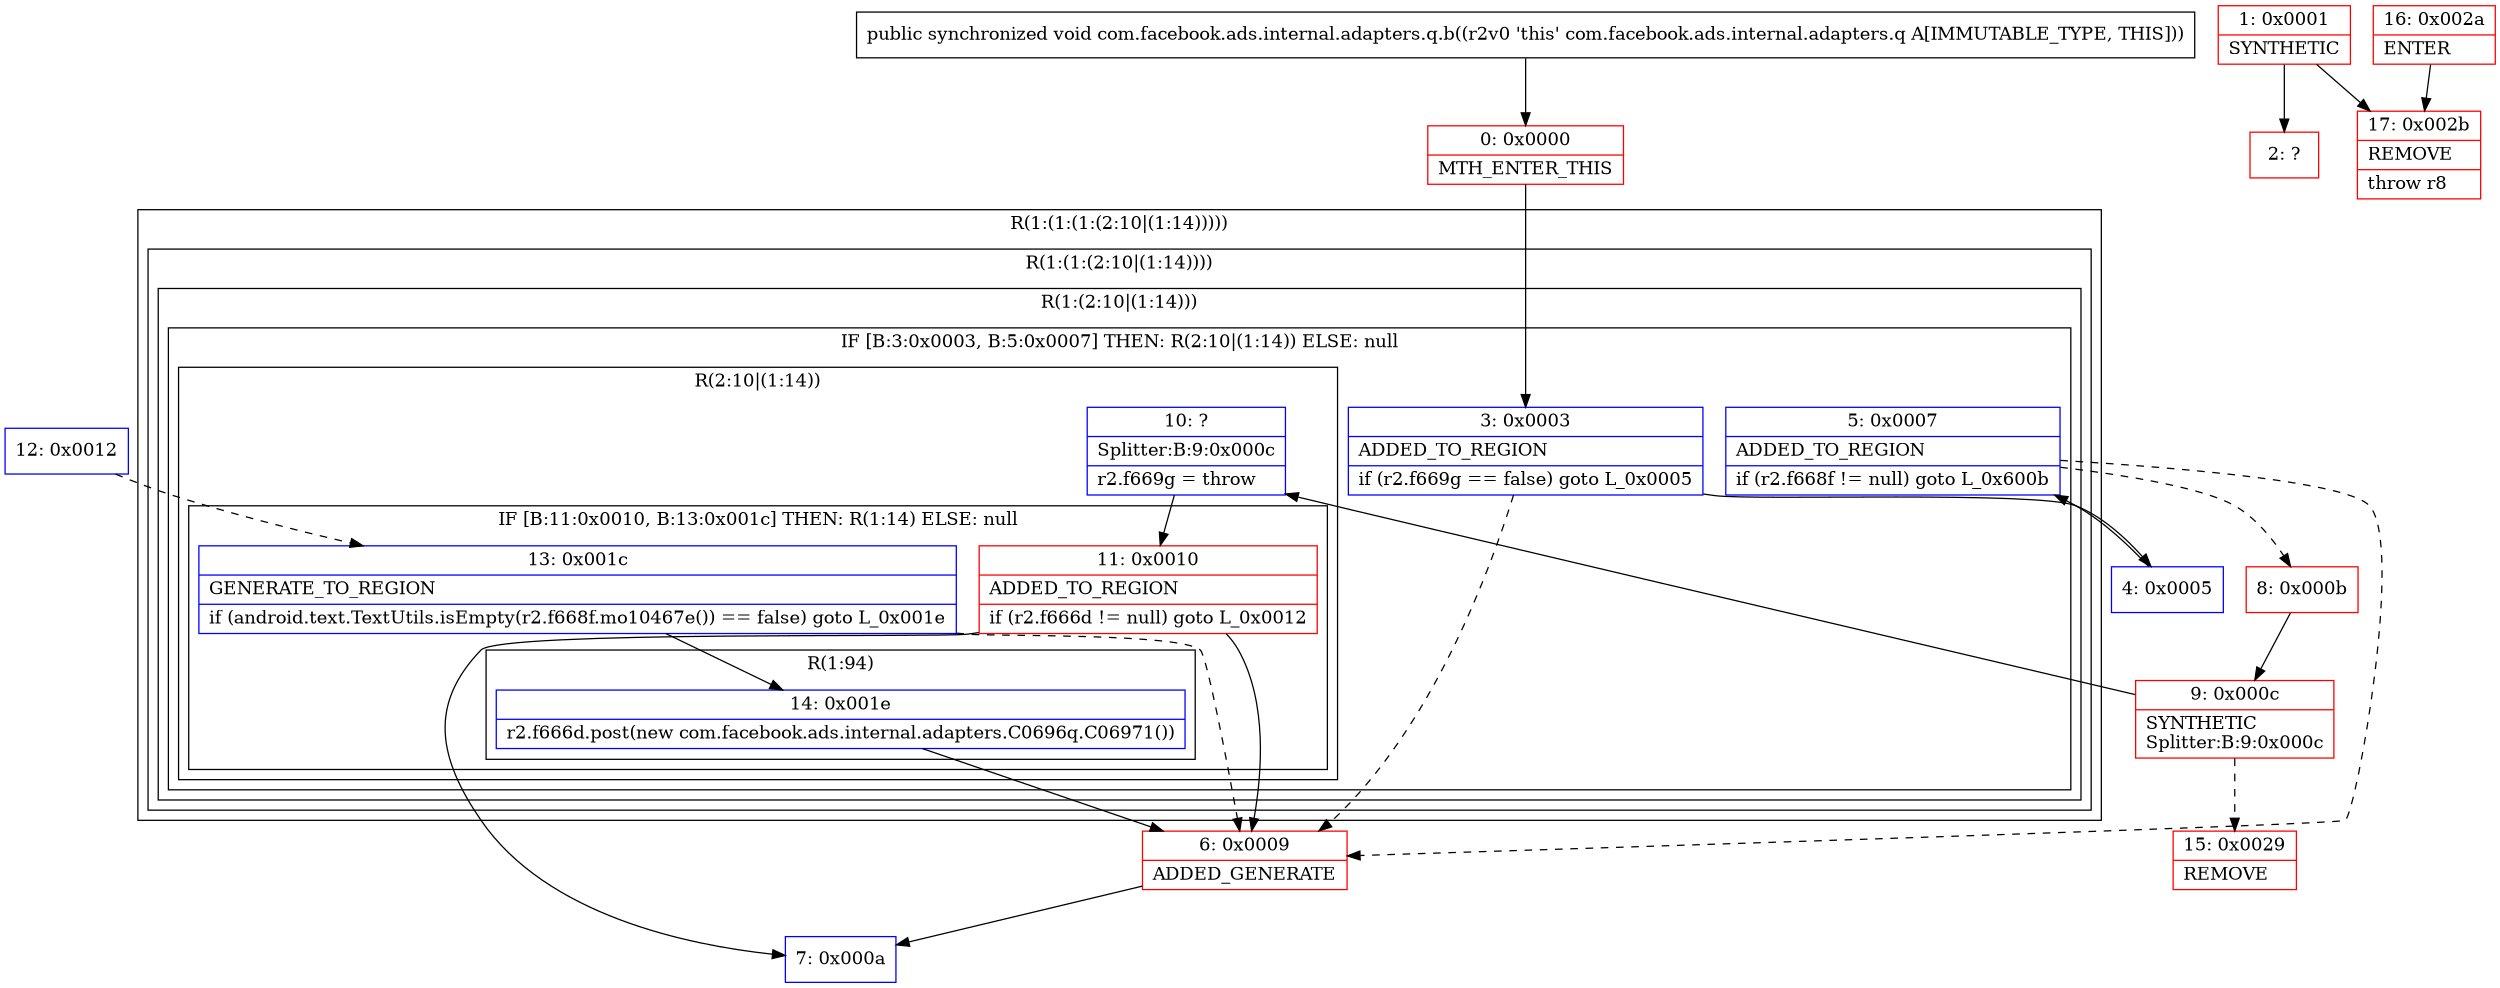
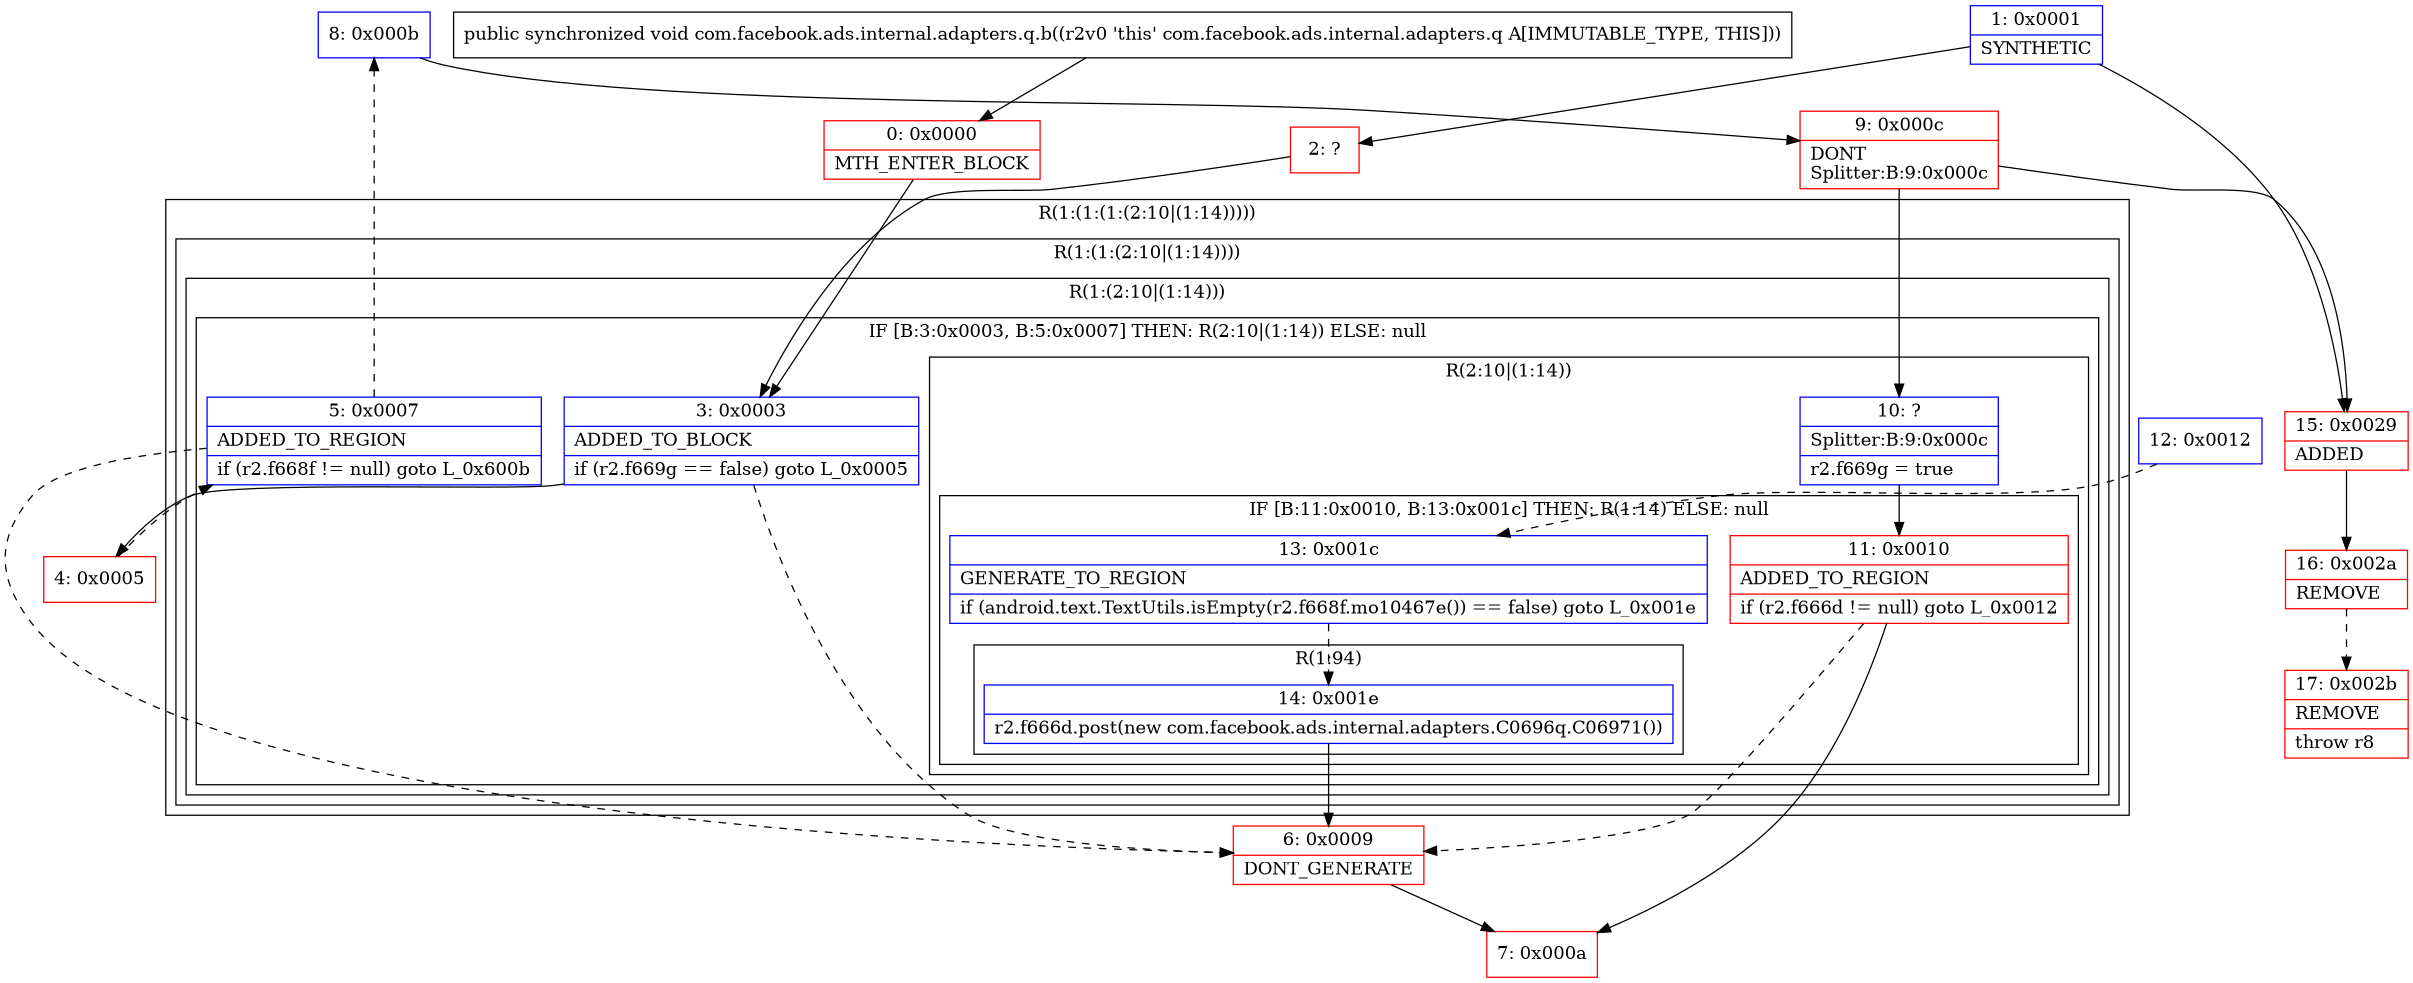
(2284, 35) -> (2036, 35)
(2417, 49) -> (2338, 593)
(2428, 81) -> (2346, 633)
(2339, 84) -> (2257, 179)
(1526, 169) -> (932, 164)
none -> (984, 191)
(1453, 451) -> (663, 440)
(1177, 480) -> (1882, 470)
none -> (2346, 504)
(2110, 530) -> (157, 520)
(2167, 590) -> (100, 580)
(2302, 590) -> (374, 35)
(1165, 642) -> none
(719, 659) -> (1329, 653)
(1259, 722) -> (1667, 823)
(2202, 724) -> (1838, 154)
(2235, 788) -> (2245, 191)
(1245, 874) -> (1329, 869)
(2226, 874) -> (2330, 455)
(841, 959) -> (1542, 954)
